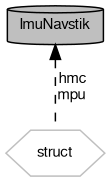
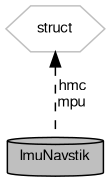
(55, 95) -> (55, 102)
